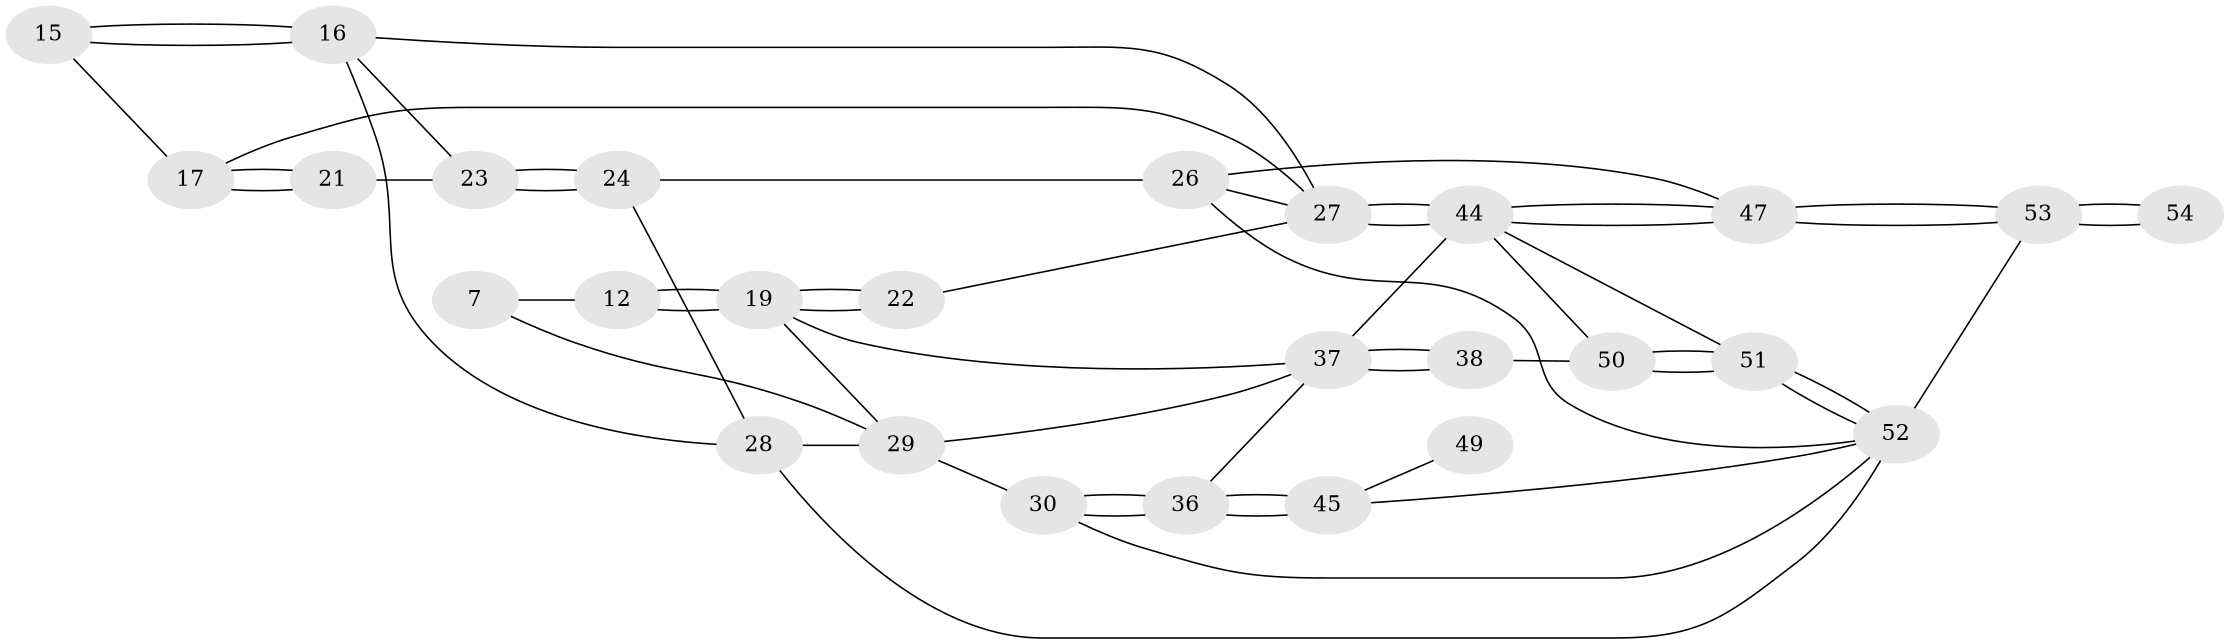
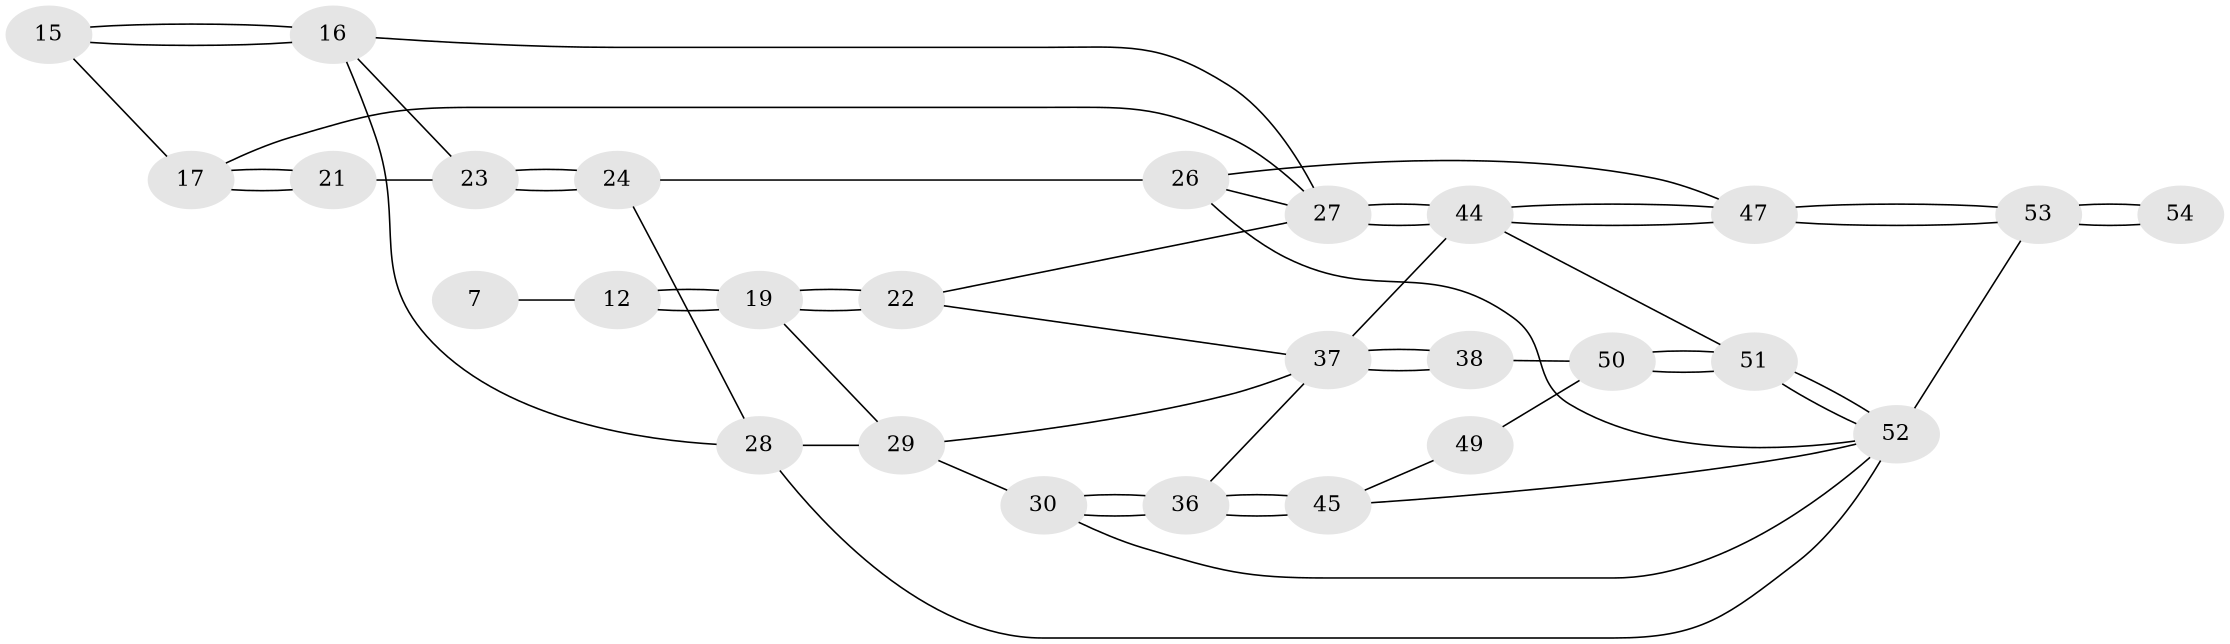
(1541, 288) -> (1541, 404)
(1036, 366) -> (1115, 330)
(689, 373) -> none
